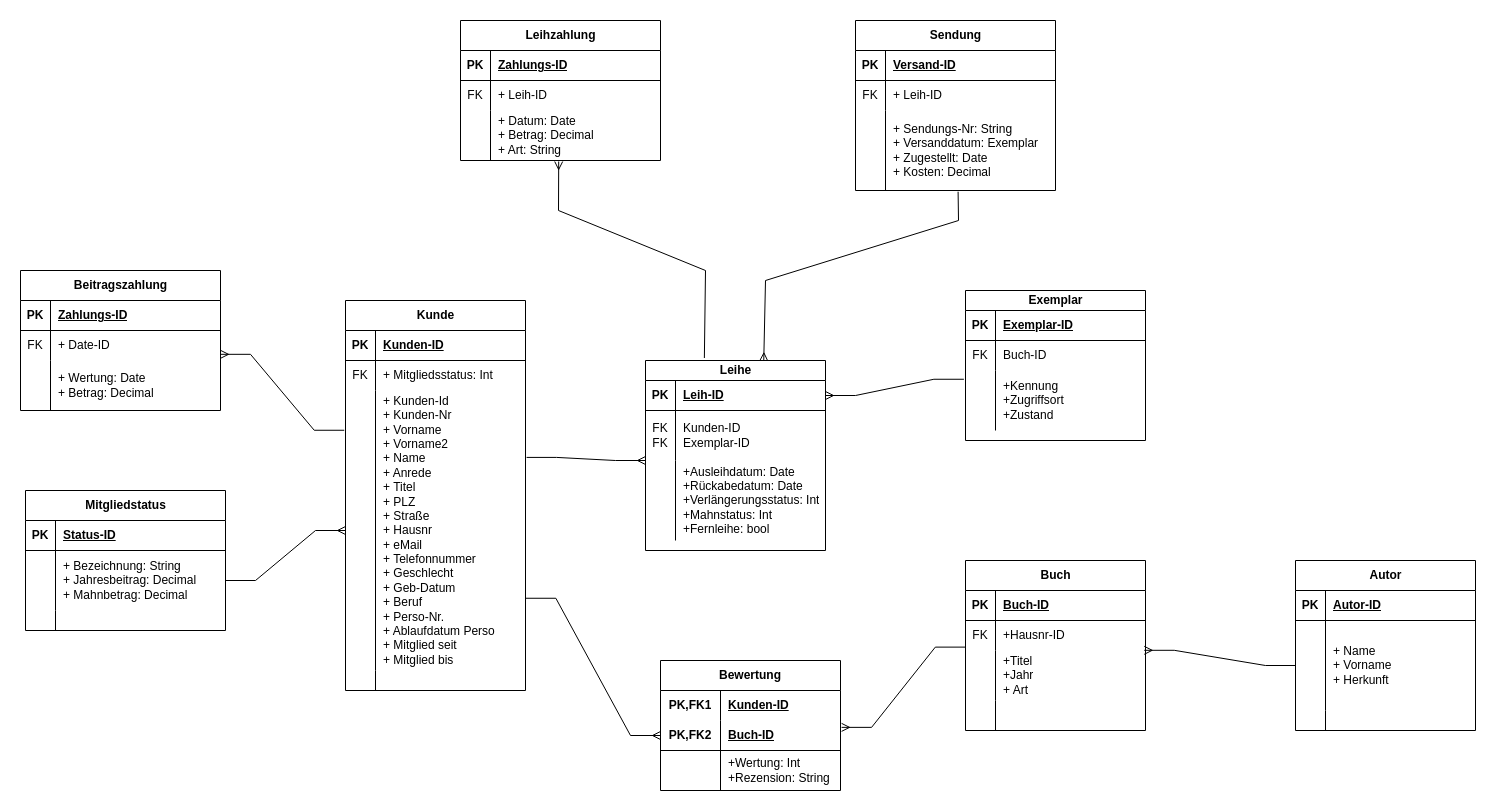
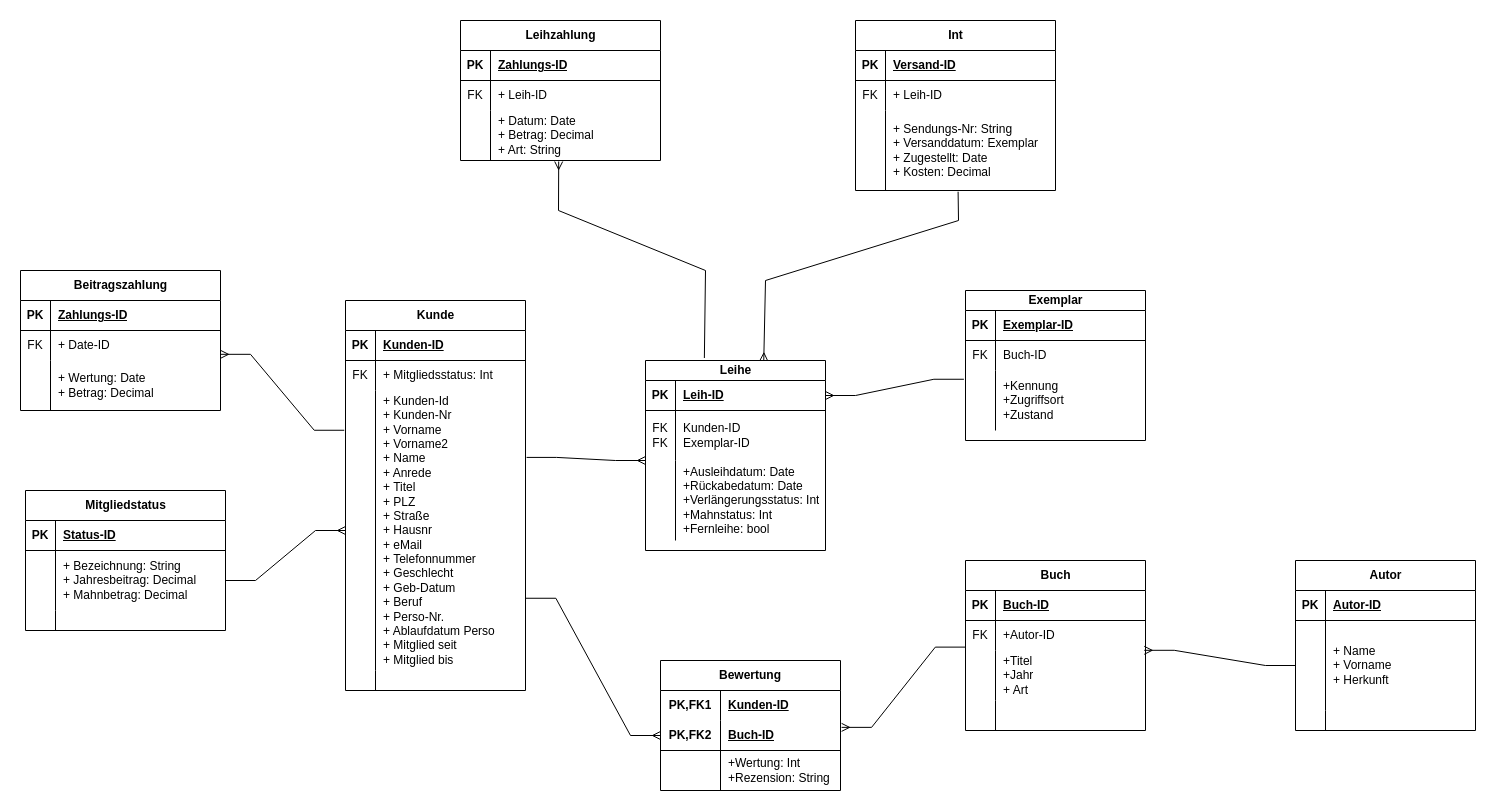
(956, 36) -> (956, 36)
(1037, 636) -> (1034, 636)
